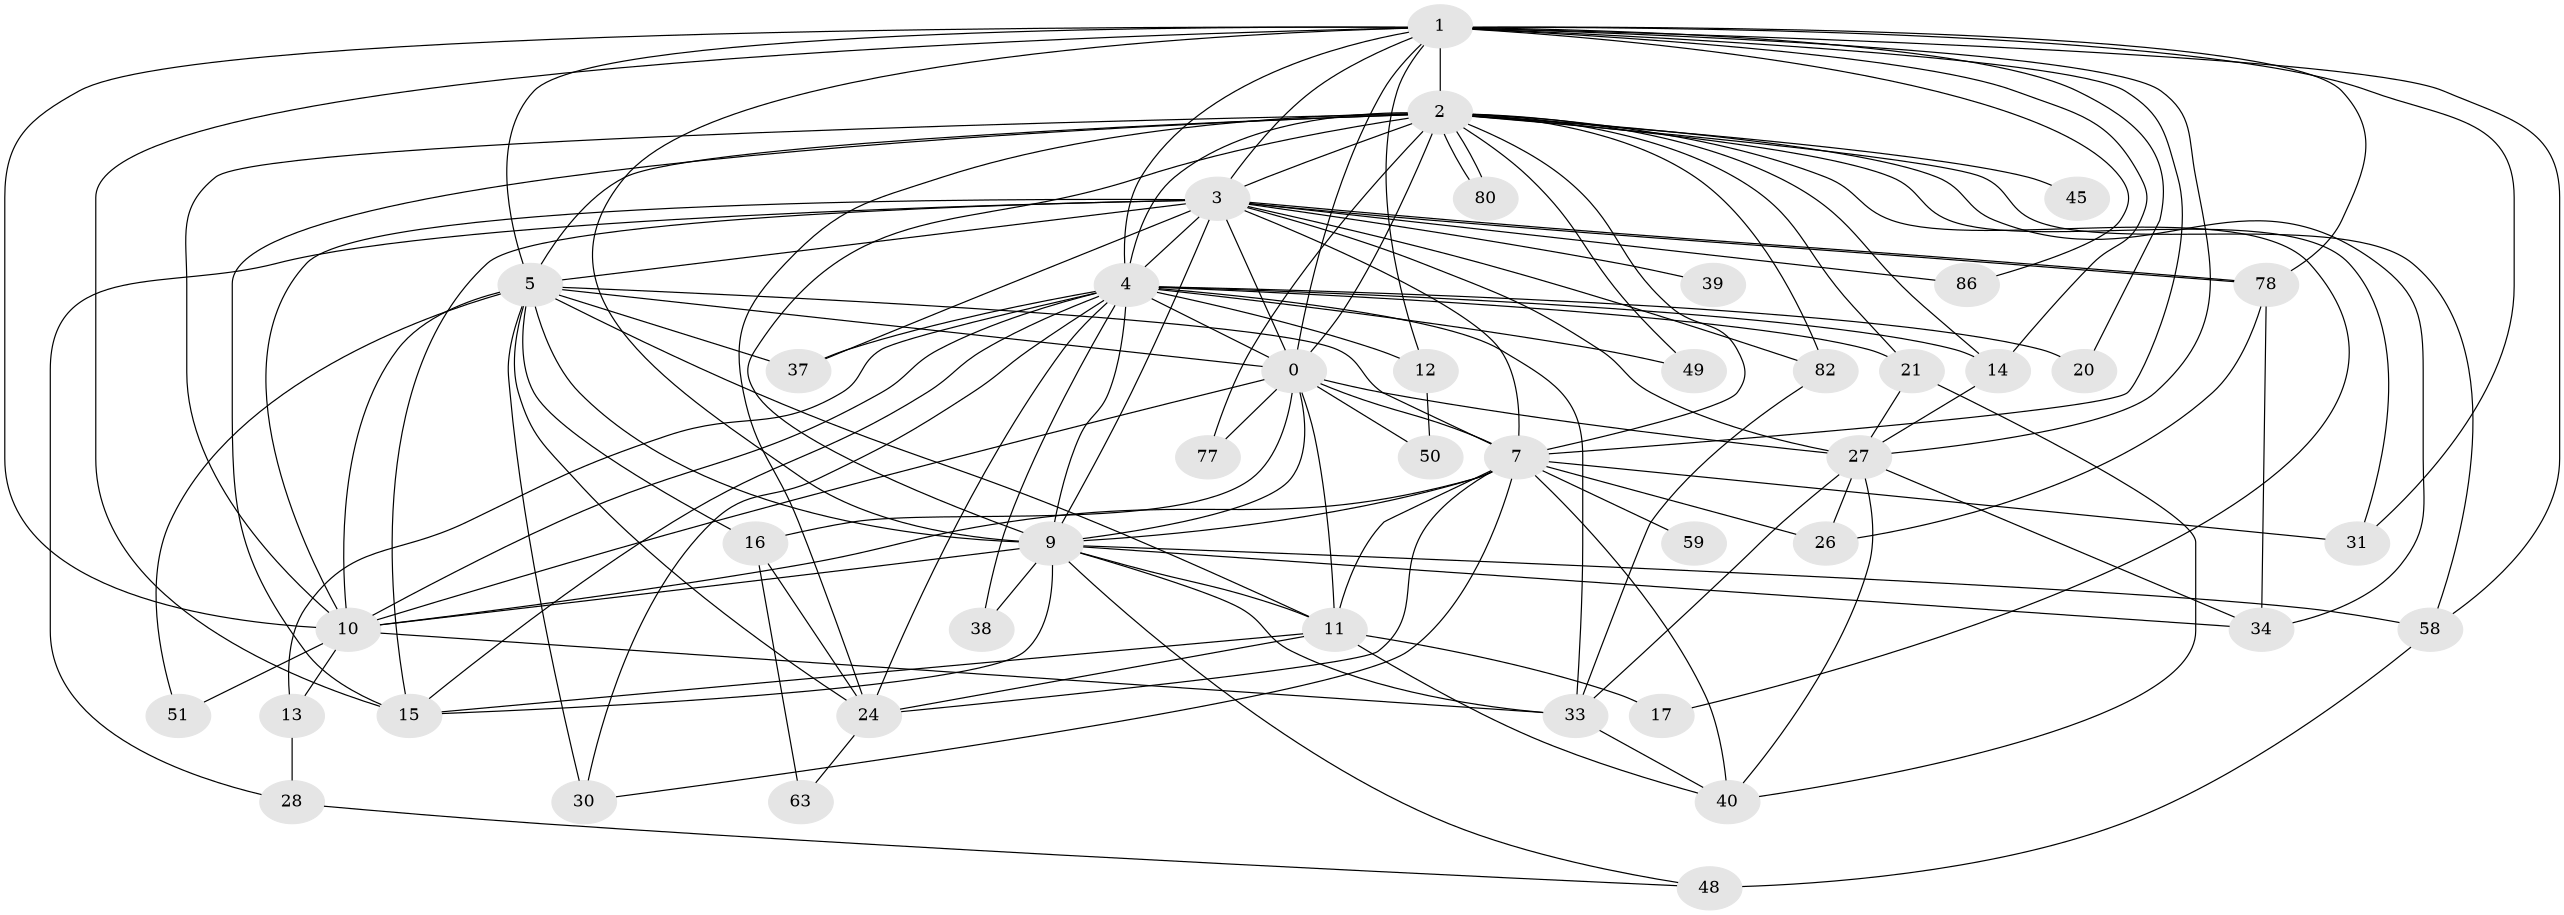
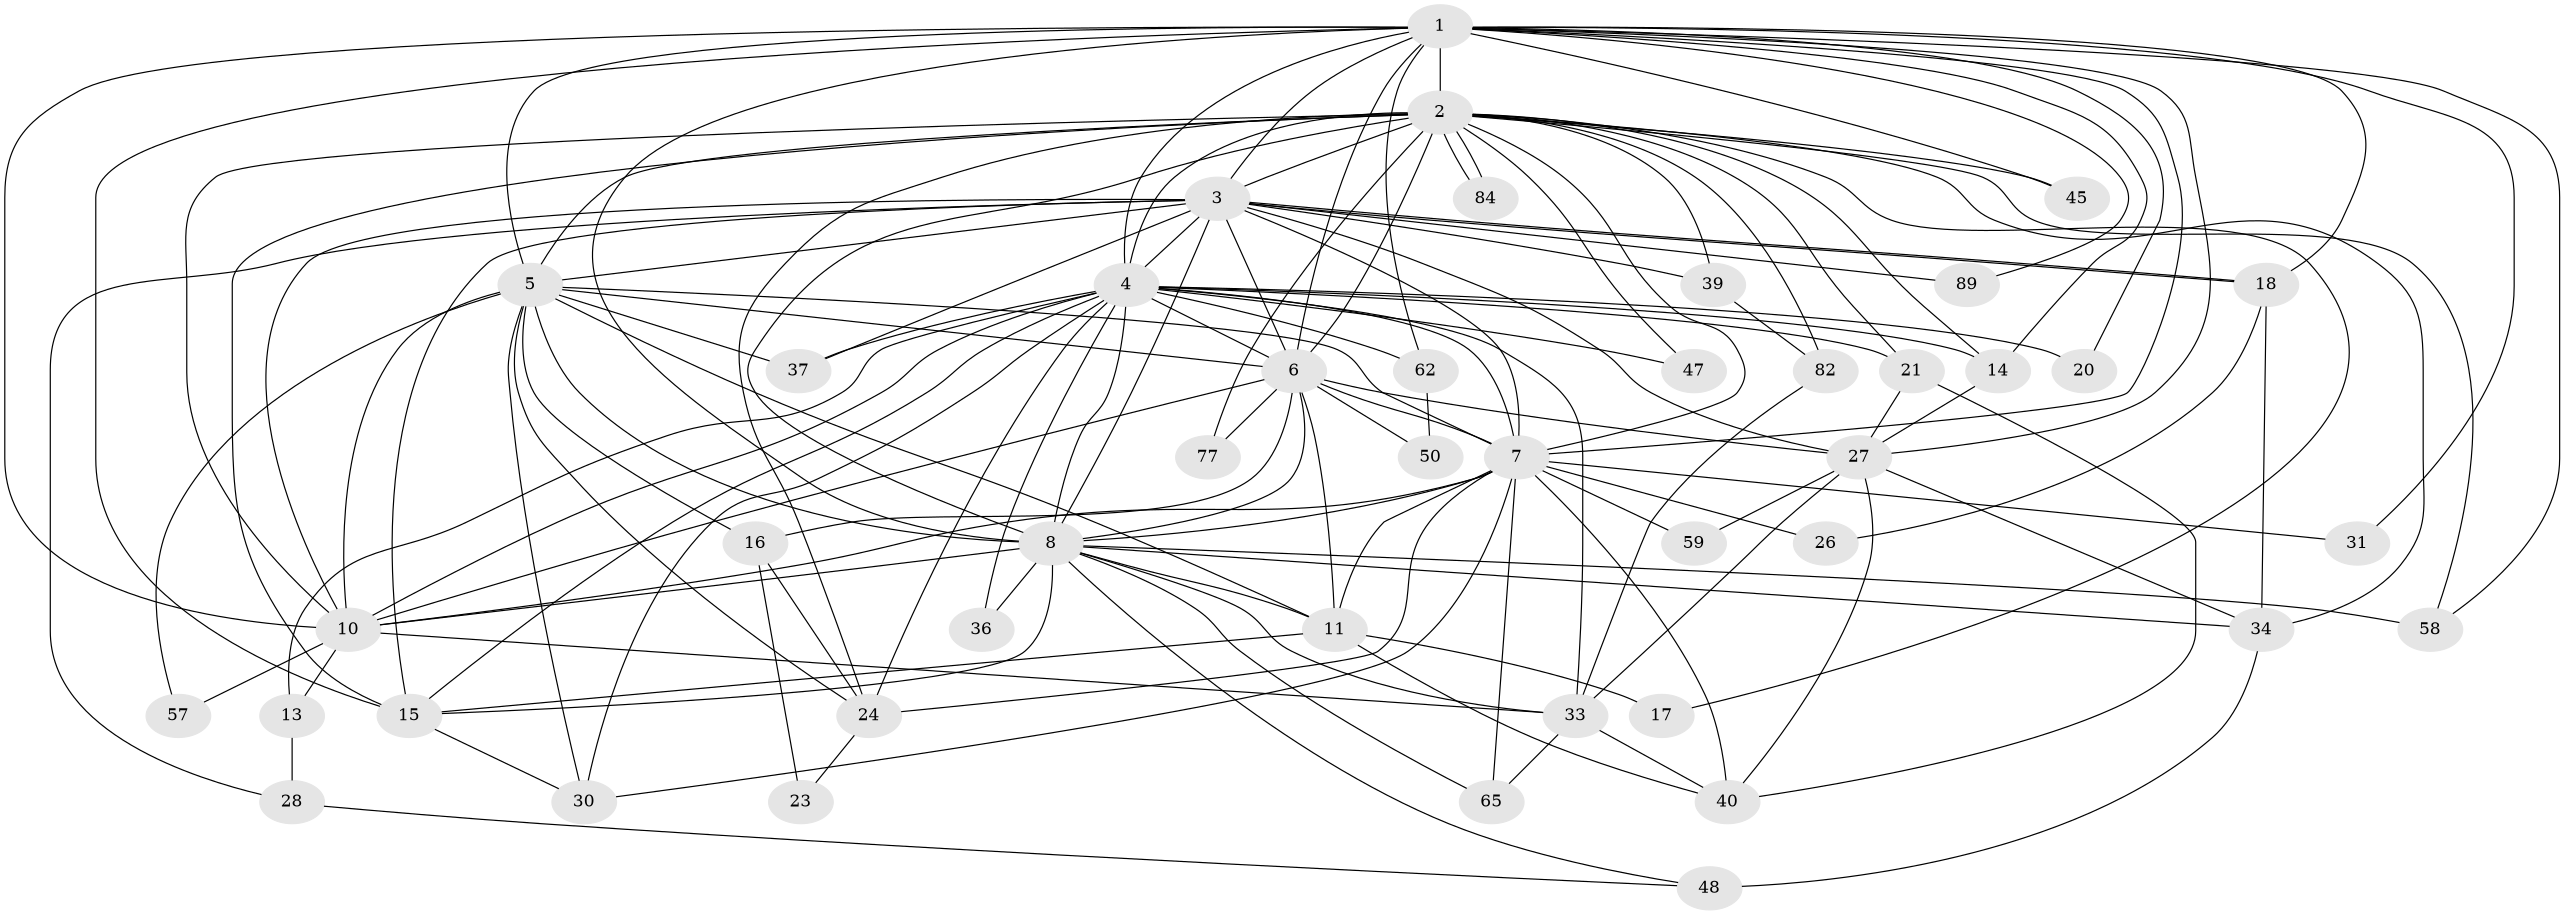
none -> (1763, 101)
(1486, 199) -> (1486, 199)
(1951, 221) -> (1626, 153)
(1525, 275) -> (1770, 328)
(1967, 285) -> (1967, 285)
(2266, 285) -> (2266, 285)
none -> (1455, 342)
(1294, 371) -> (1294, 371)
(1426, 371) -> (1426, 371)
(1694, 371) -> (1694, 371)
(1842, 500) -> (1777, 500)
(1051, 544) -> (1051, 544)
(982, 630) -> (982, 630)
(1102, 673) -> none
(178, 716) -> (178, 716)
none -> (497, 759)
(801, 802) -> (801, 802)
none -> (1492, 802)
(2100, 831) -> (2036, 833)
